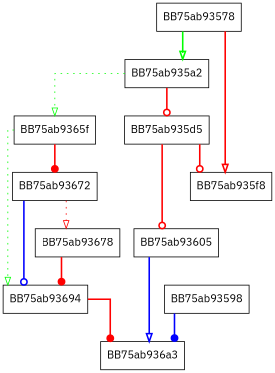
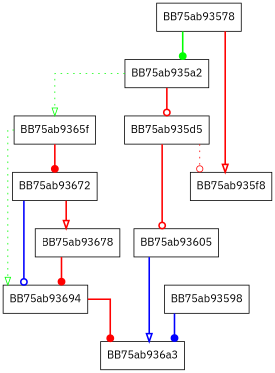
(183, 42) -> (183, 42)
(200, 155) -> (200, 155)
(66, 211) -> (66, 211)
